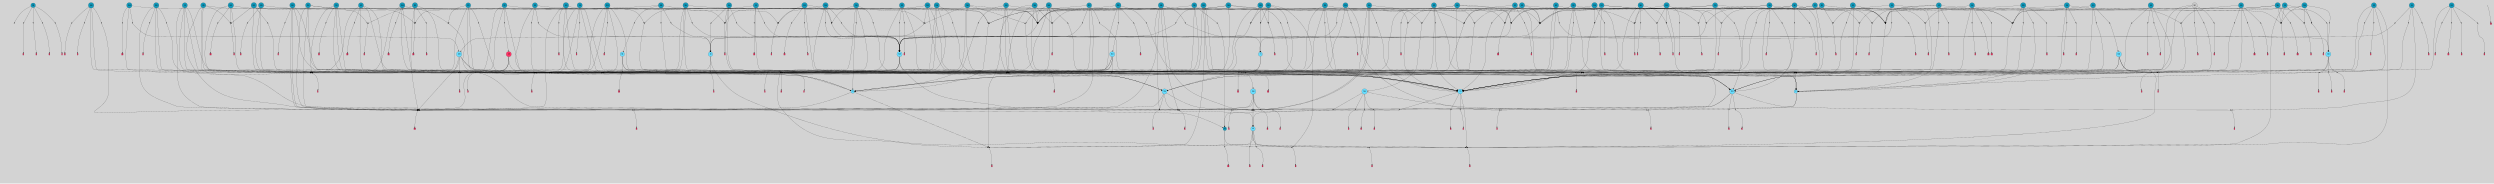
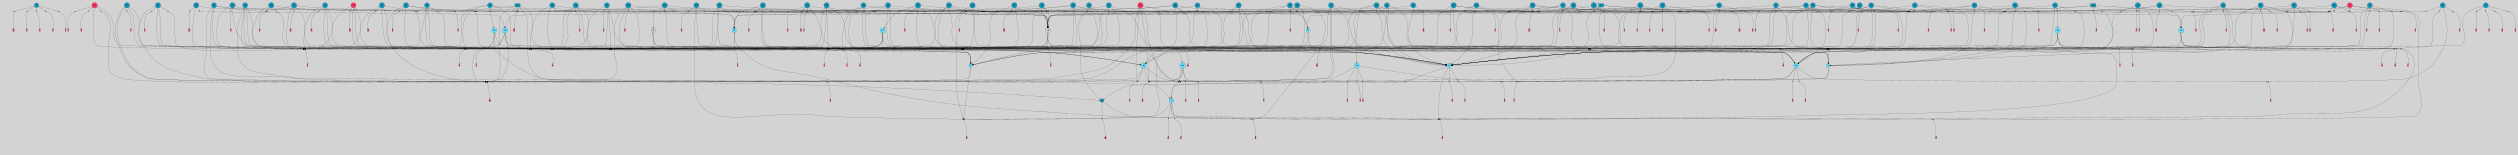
(91, 5) -> (95, 5)
(308, 5) -> (518, 5)
(361, 5) -> (354, 5)
(1161, 5) -> (1140, 5)
none -> (1413, 5)
(1602, 5) -> (1601, 5)
(1769, 5) -> (2093, 5)
(2195, 5) -> (2370, 5)
(2285, 5) -> (2350, 5)
none -> (14, 30)
(509, 54) -> (494, 30)
(622, 54) -> (653, 30)
(900, 54) -> (1048, 30)
(619, 91) -> none
